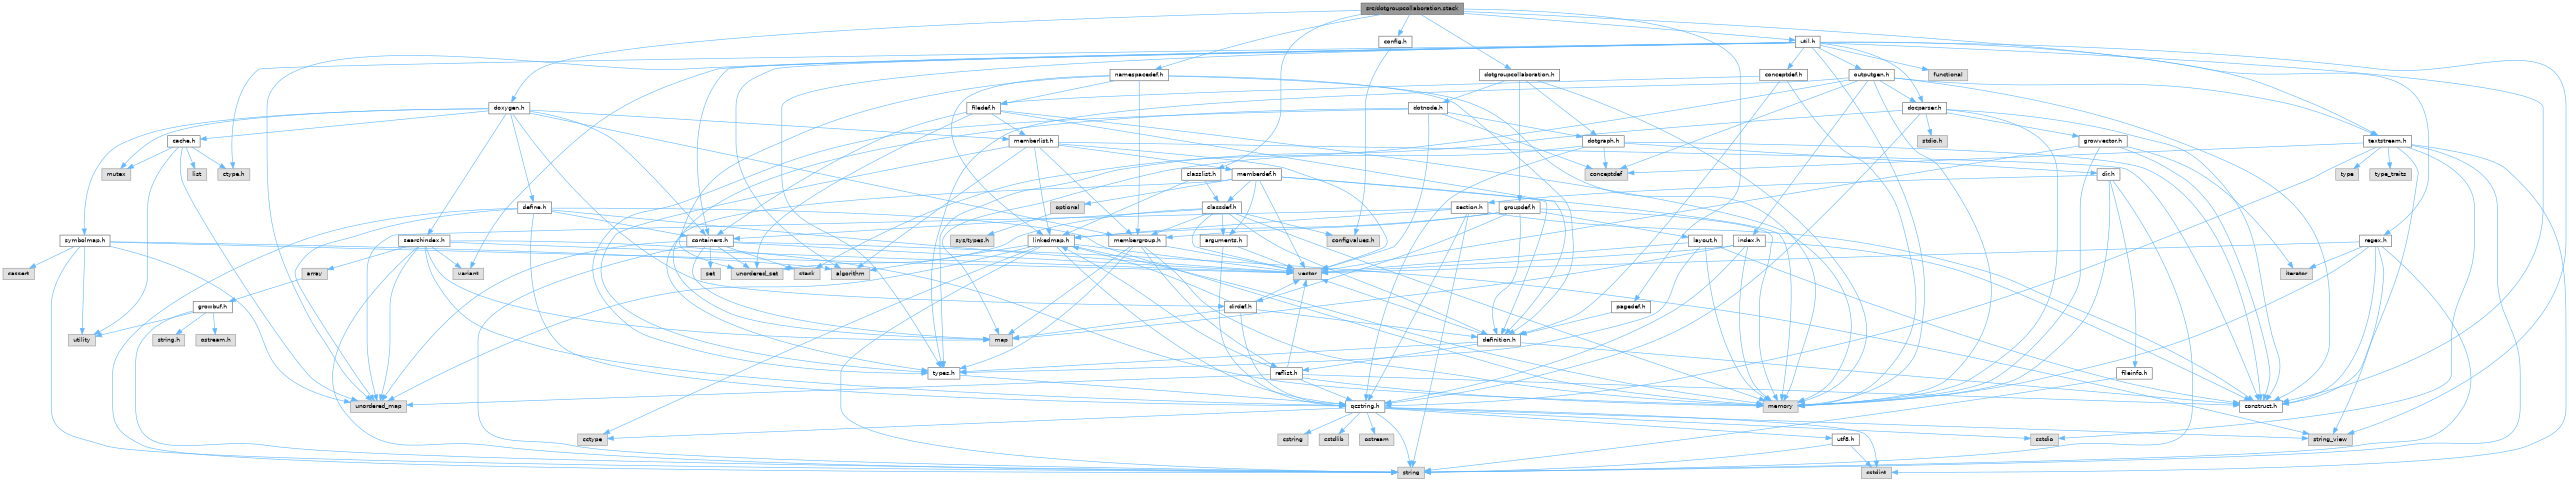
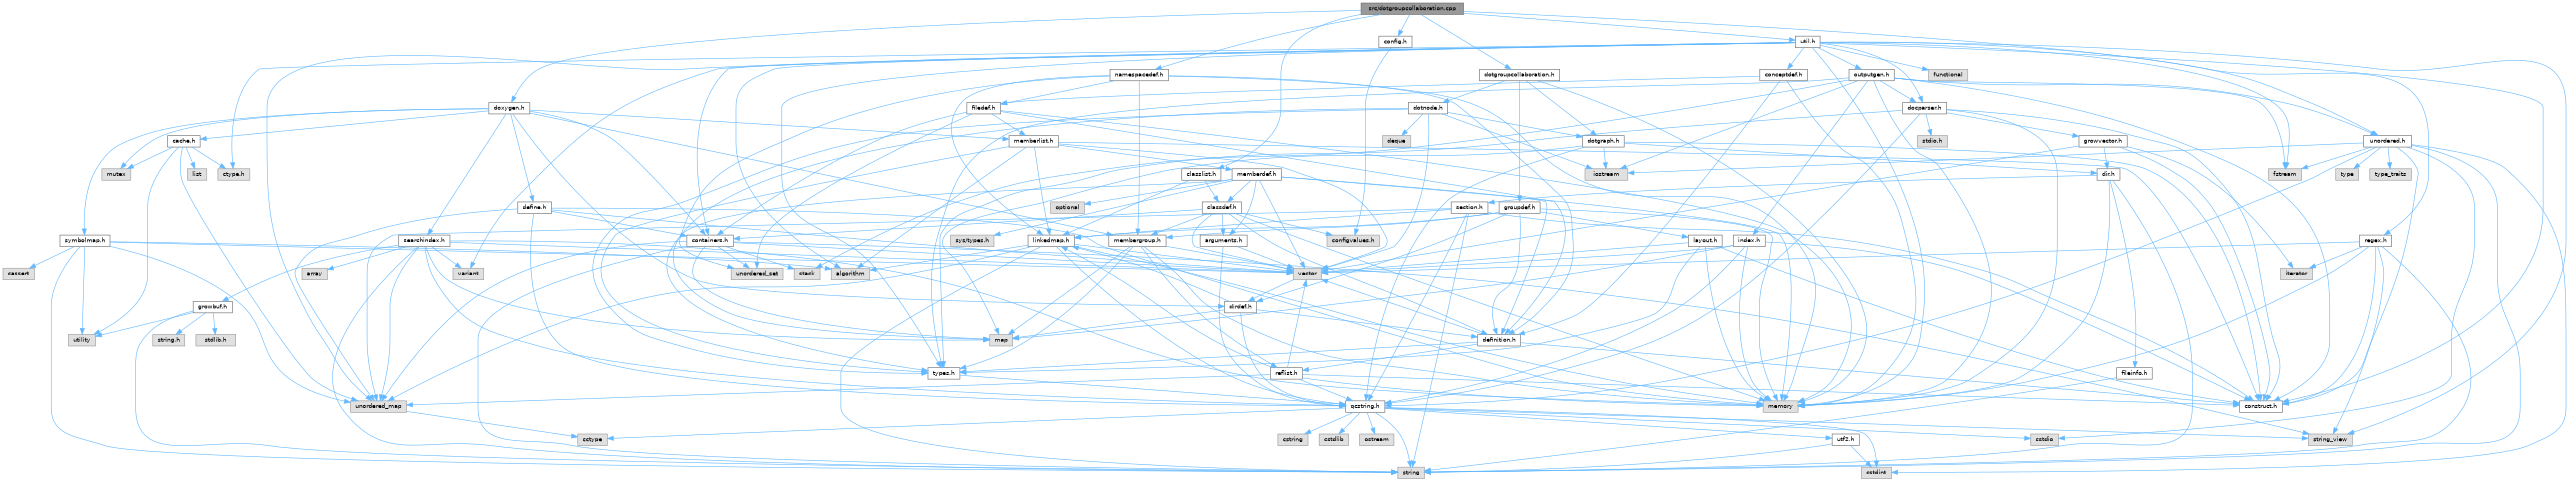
(1412, 9) -> (1412, 9)
none -> (1397, 141)
(2388, 141) -> (2388, 141)
(1606, 175) -> (1606, 175)
none -> (2285, 175)
(1090, 195) -> none
(1008, 228) -> (1117, 207)
(1007, 243) -> none
(711, 274) -> none
(268, 289) -> (311, 264)
(1277, 291) -> (1274, 289)
(1631, 307) -> none
(854, 322) -> (489, 424)
(216, 340) -> (216, 340)
(2033, 347) -> (2106, 157)
(1846, 440) -> (1846, 440)
(138, 443) -> none
